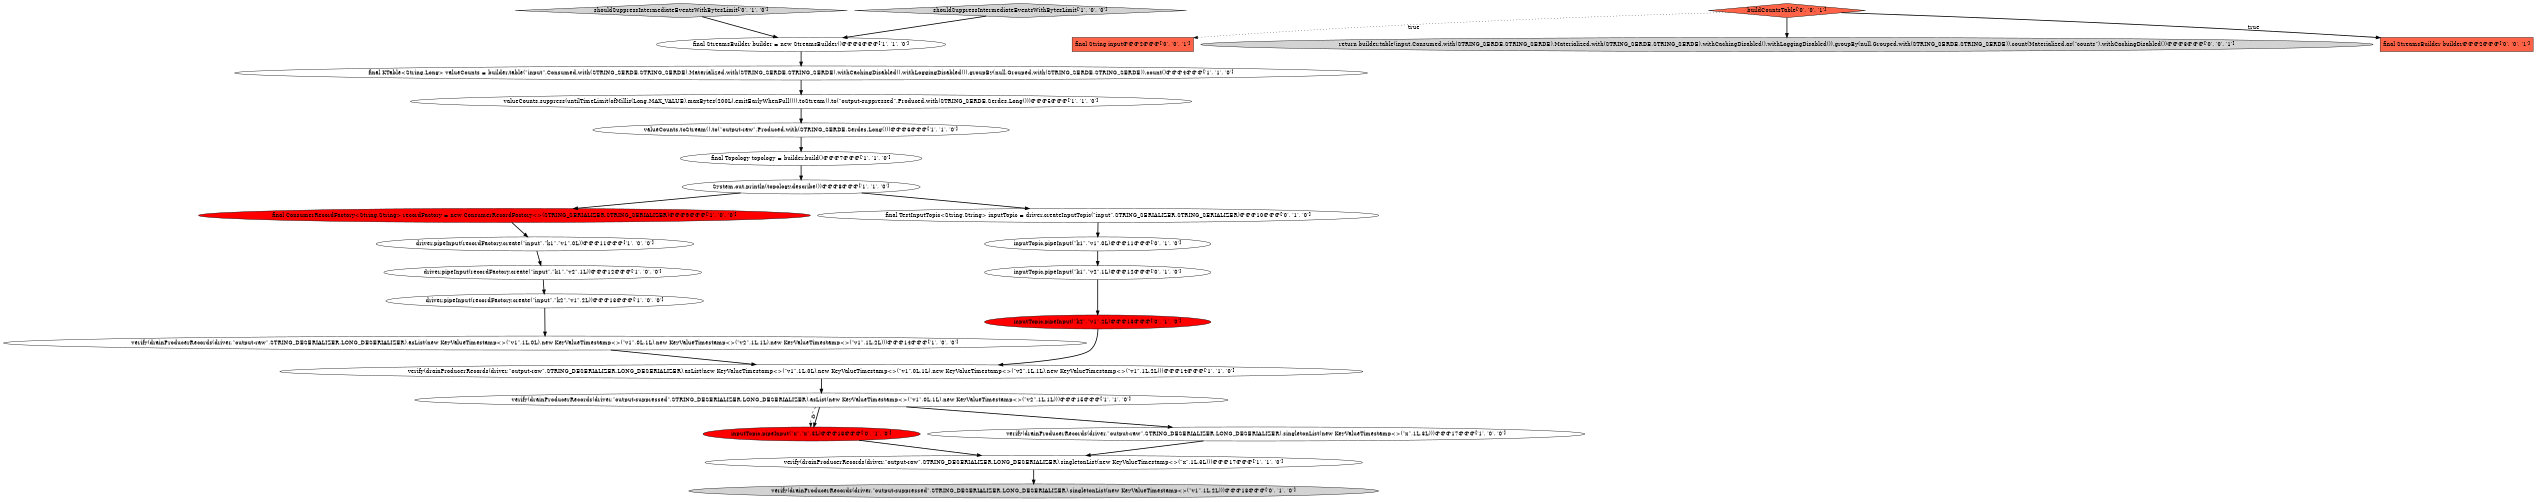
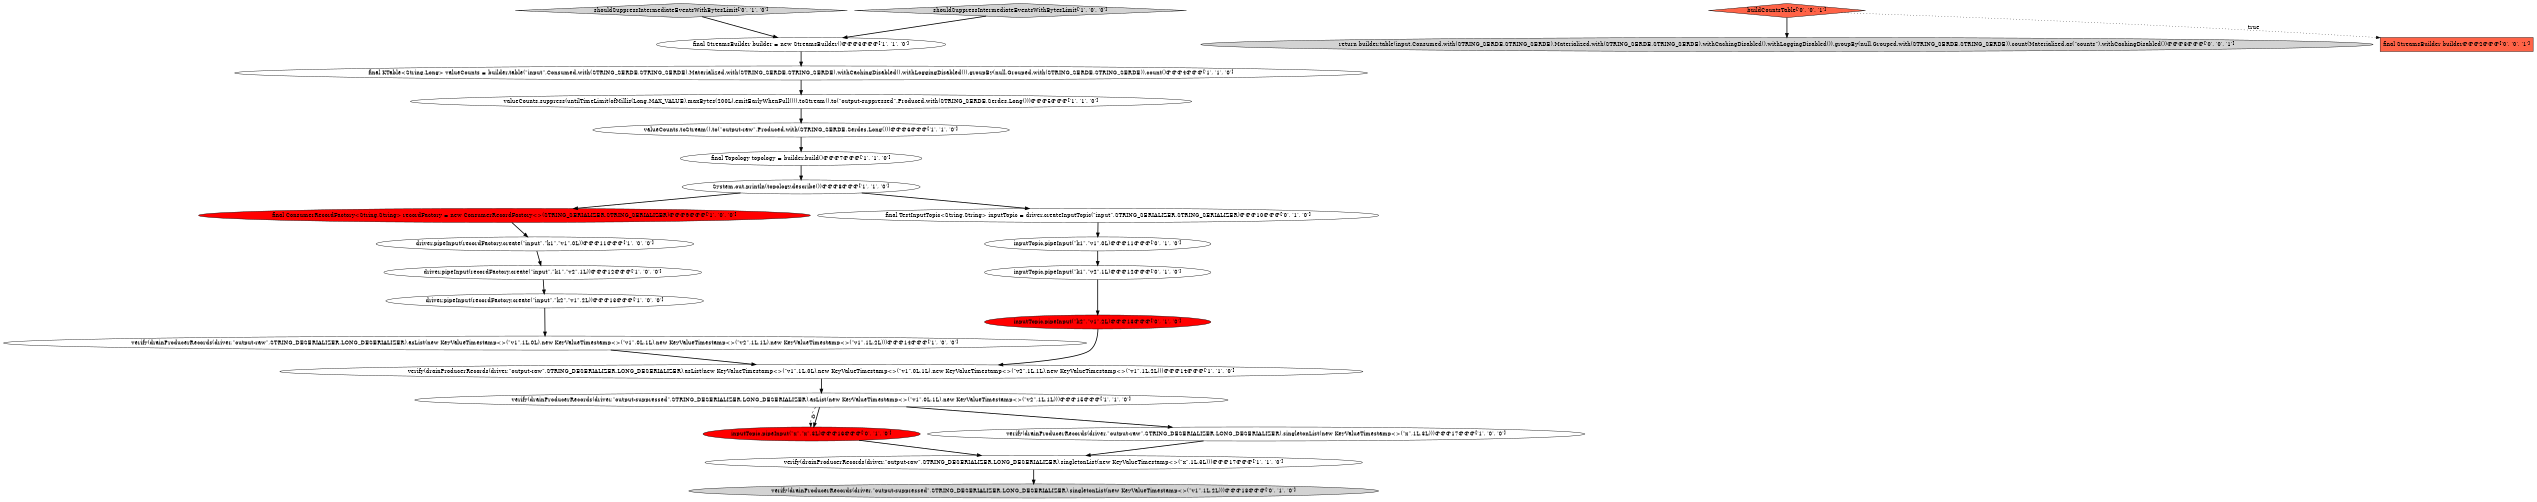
(2109, 23) -> (2109, 23)
(1133, 44) -> none
